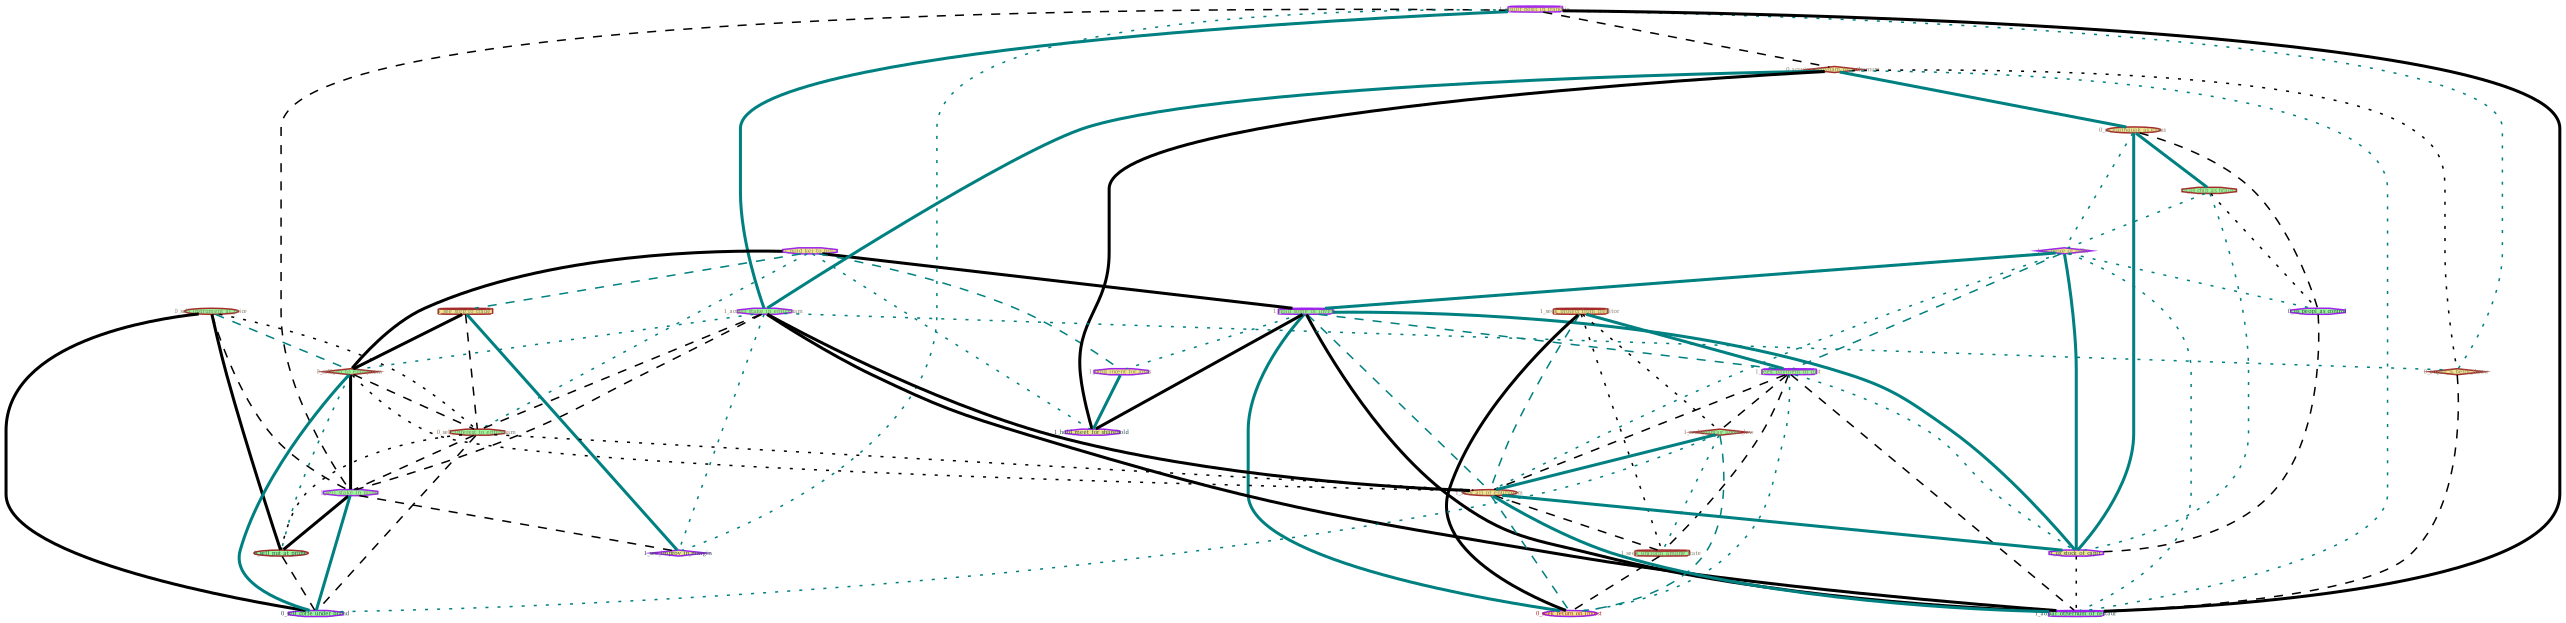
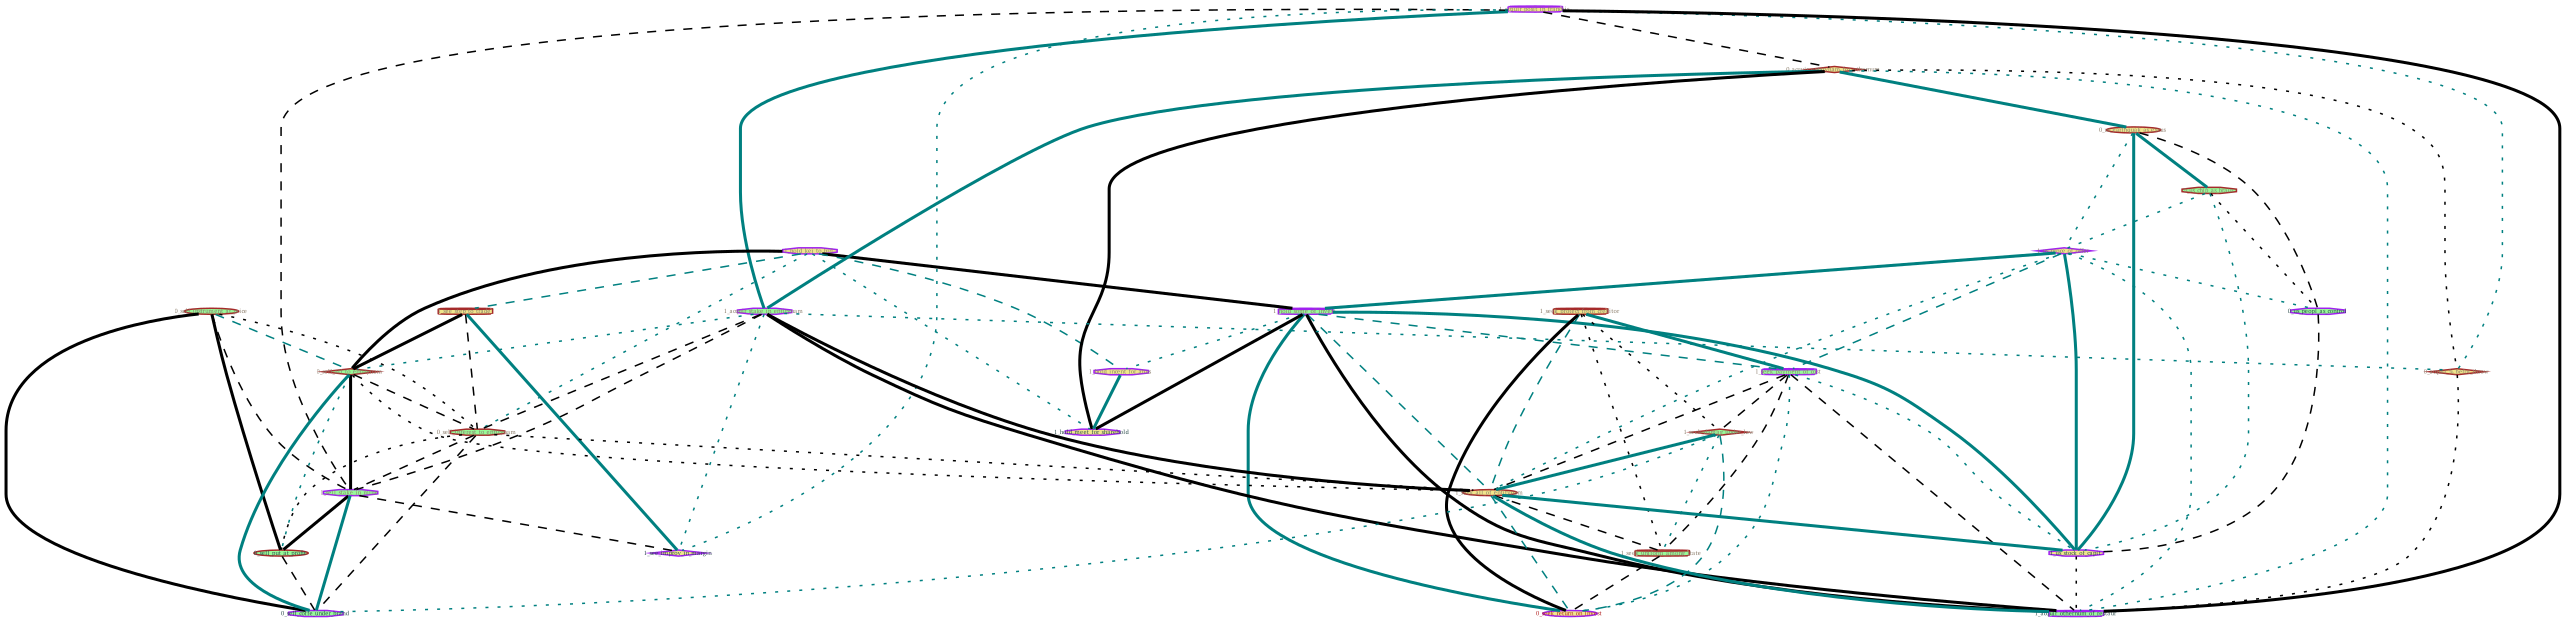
(2366, 577) -> (2366, 577)
